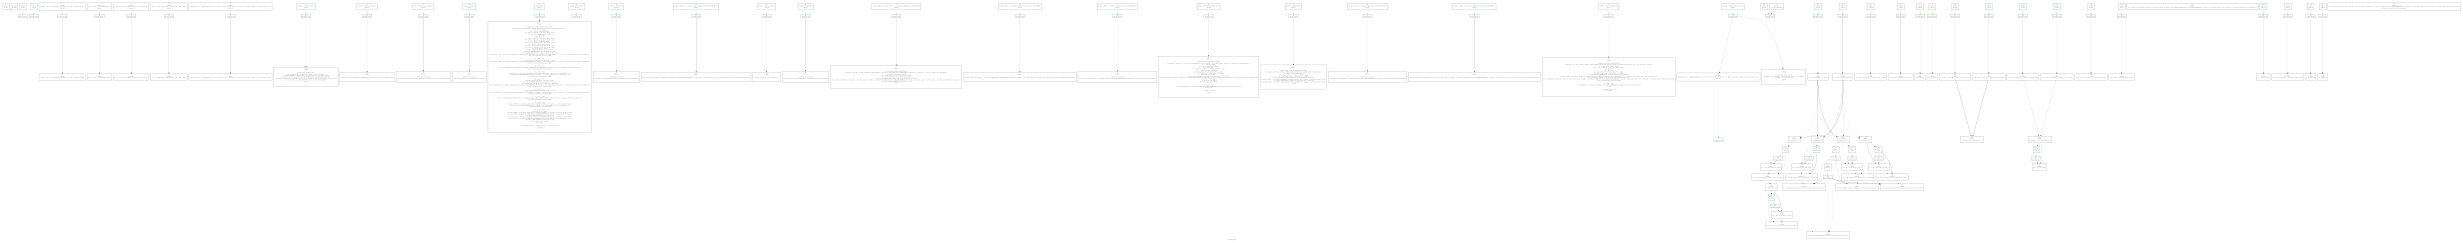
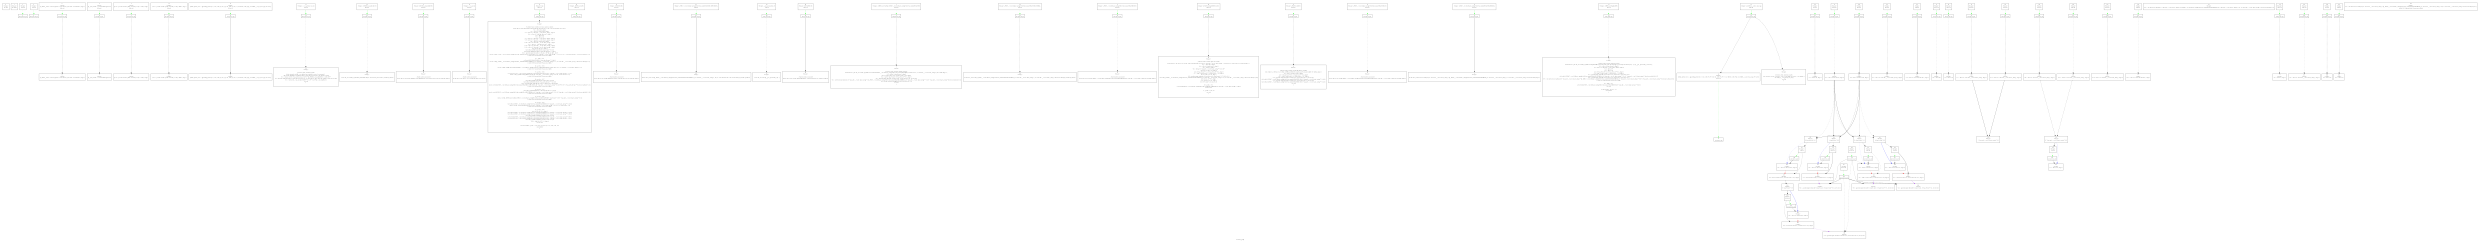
(1773, 12) -> (1815, 45)
